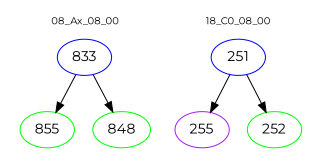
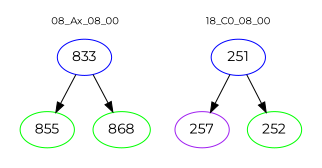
(122, 130) -> (122, 130)
(202, 130) -> (202, 130)
